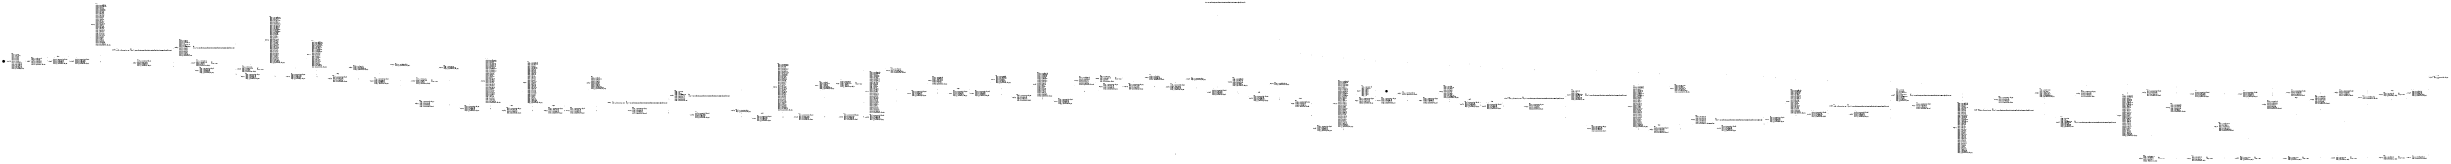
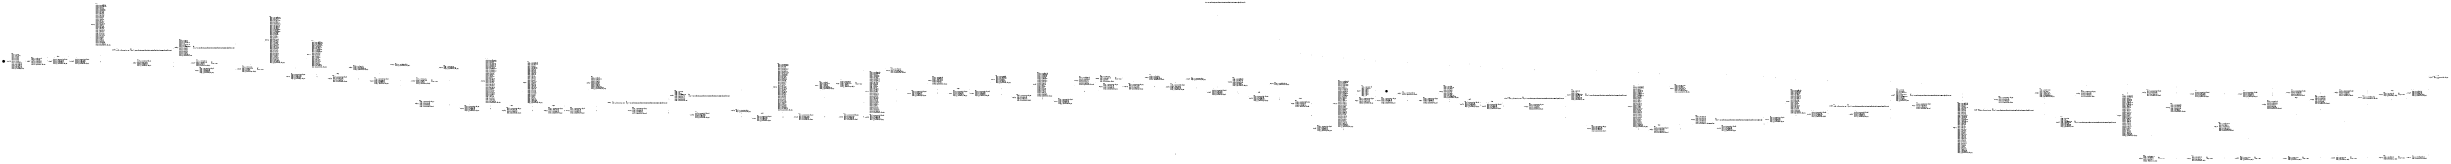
(250, 77) -> none
